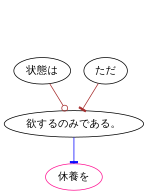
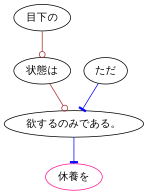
none -> (42, 18)
(91, 95) -> (91, 95)
